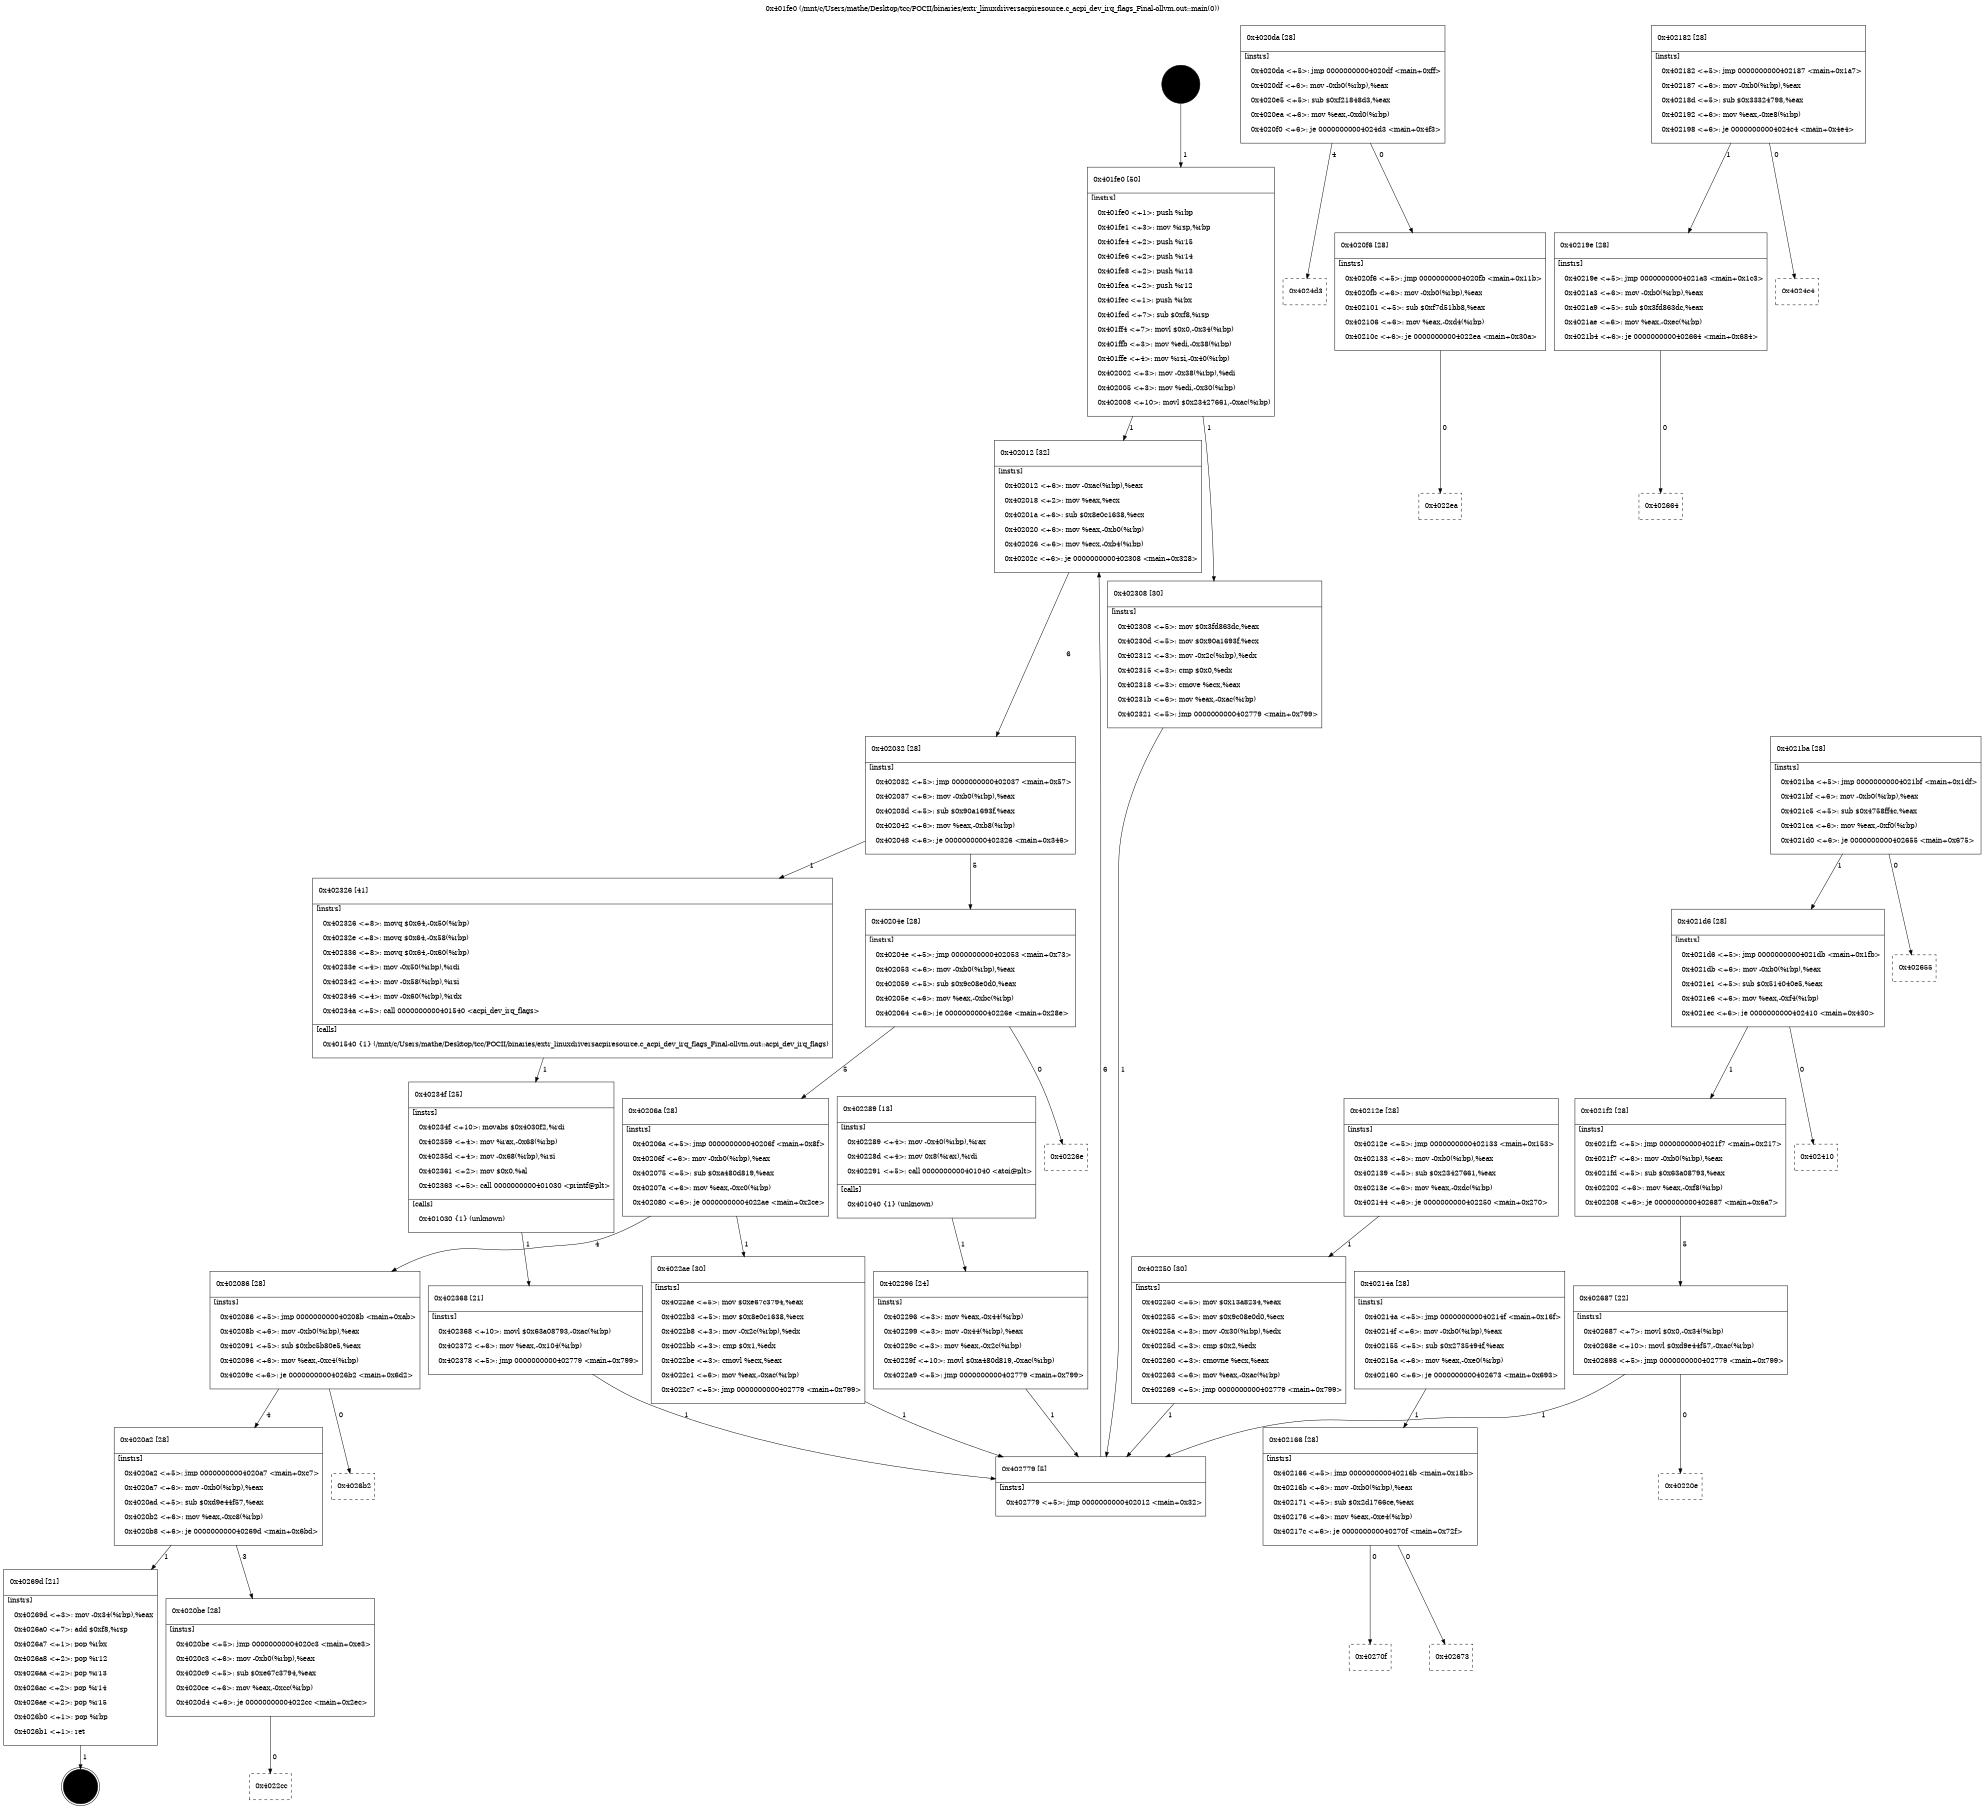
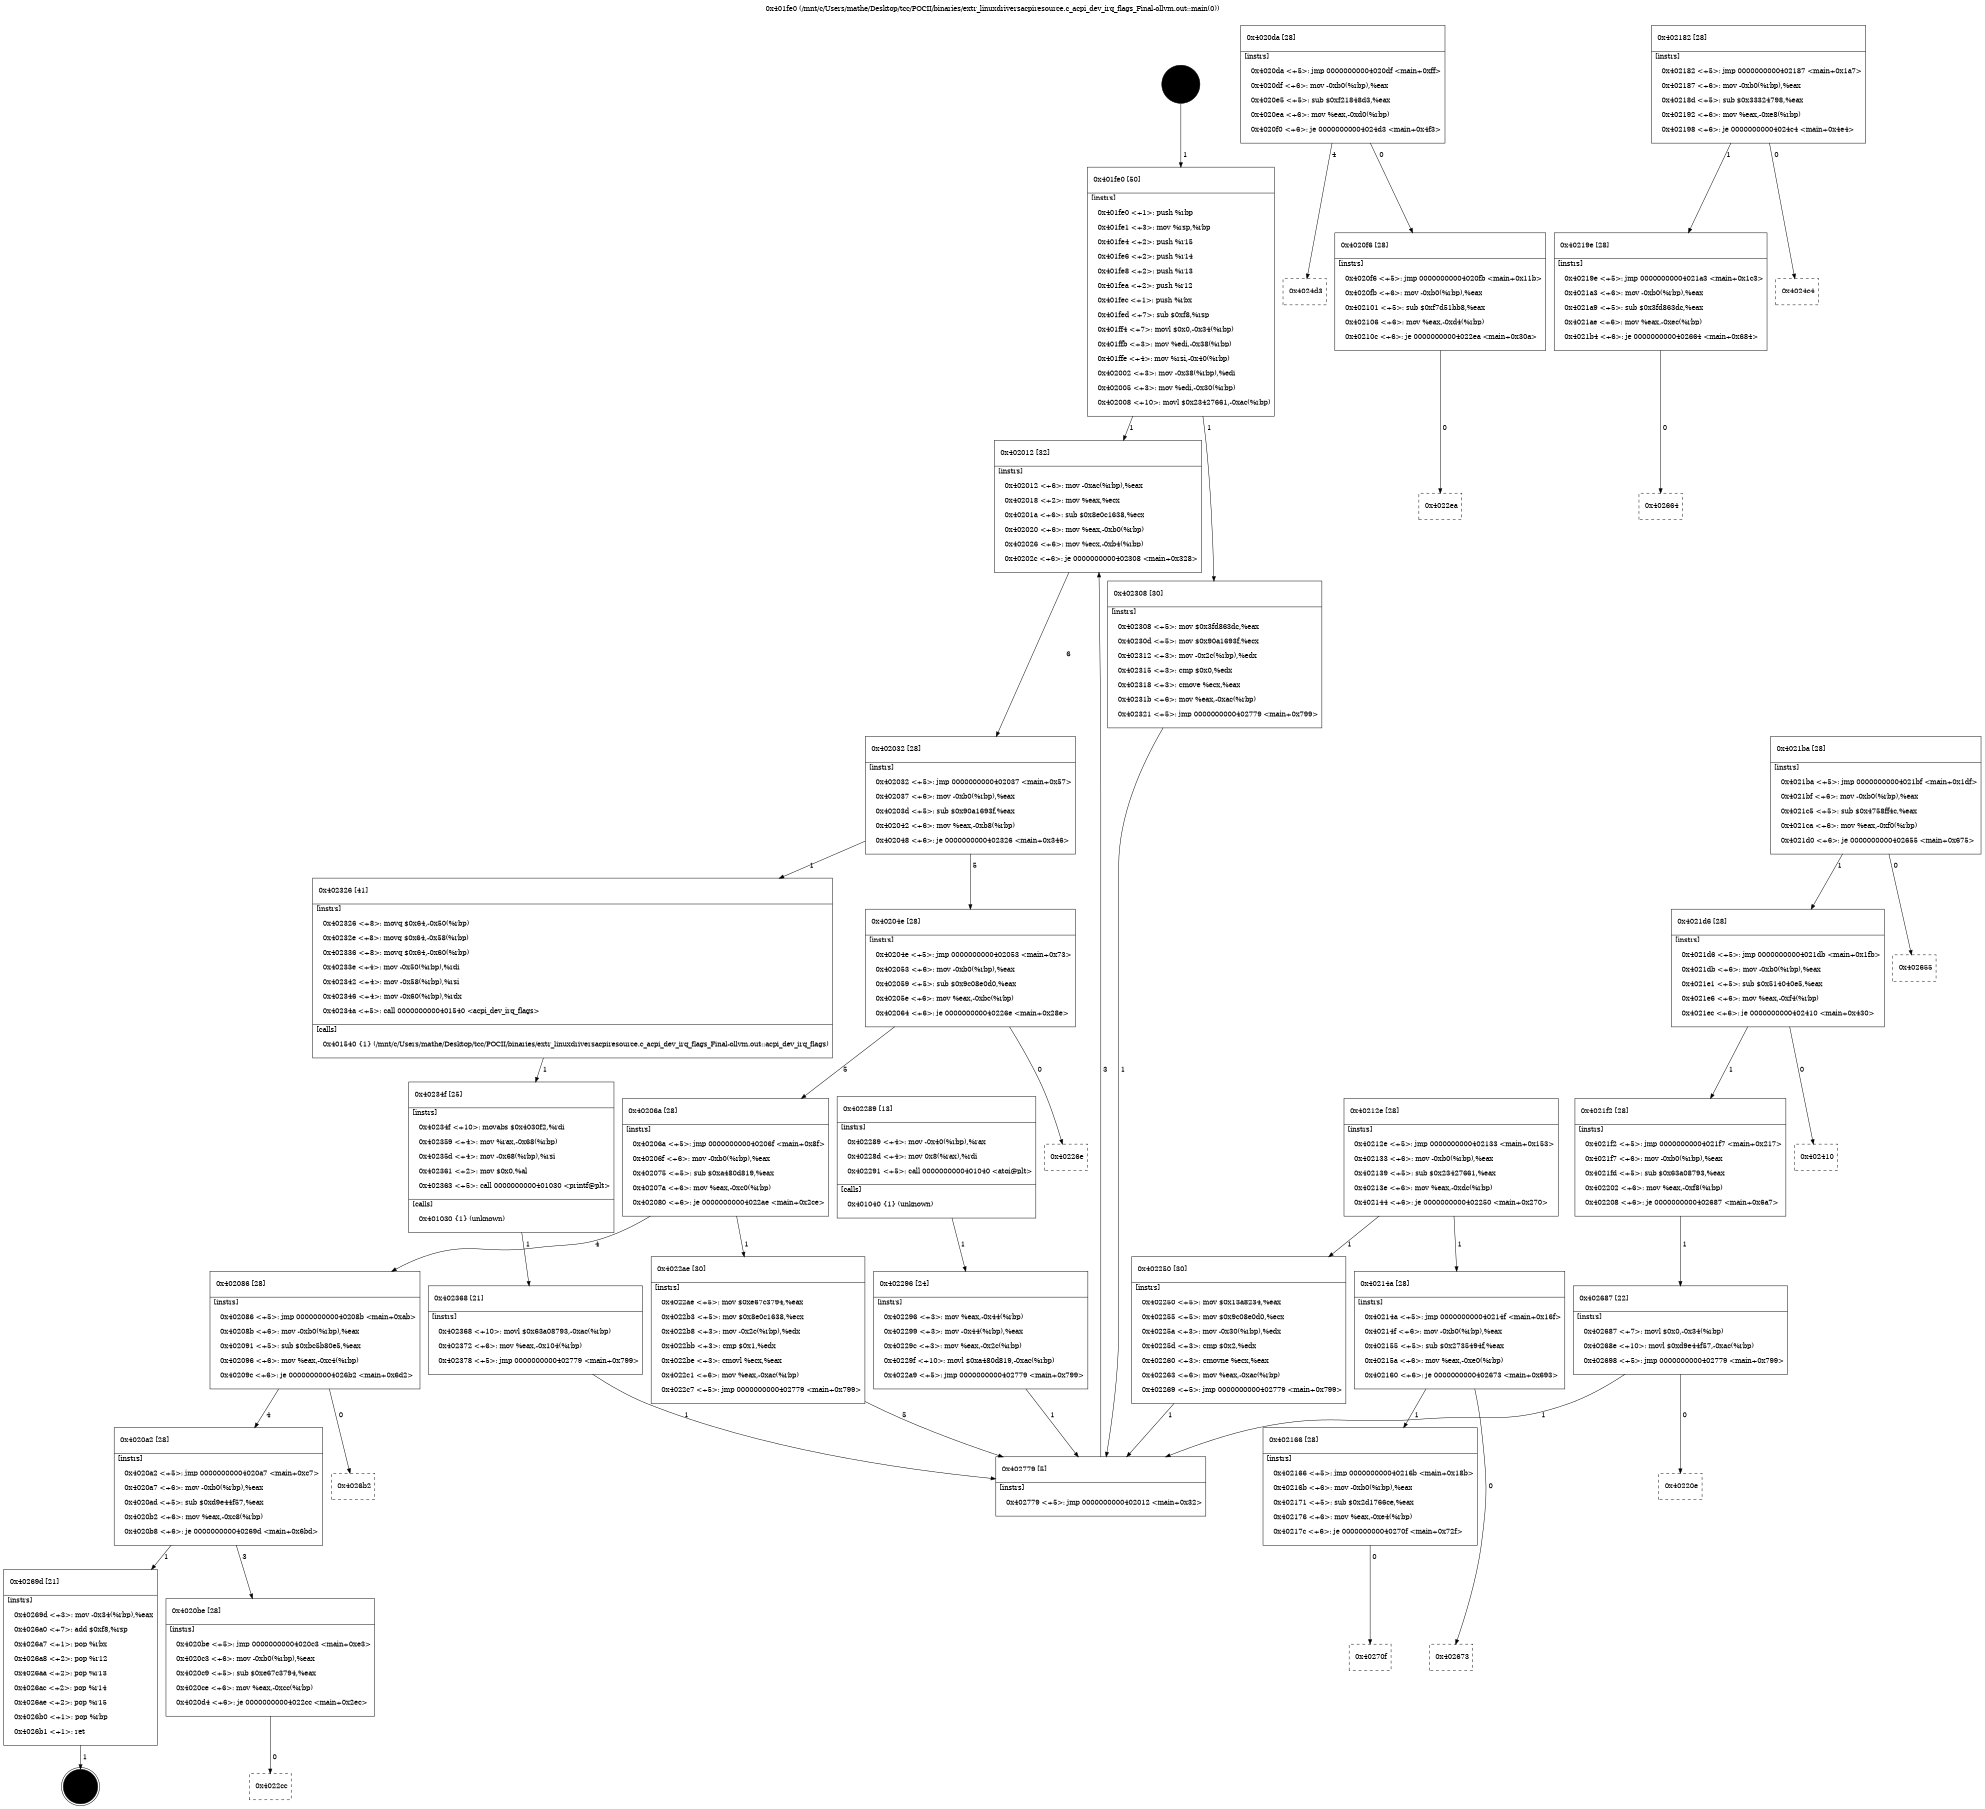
(1104, 1070) -> (1104, 1070)
none -> (1455, 1241)
(1684, 1245) -> (1684, 1245)
(903, 1416) -> (903, 1416)
(1420, 1593) -> (1485, 1516)
